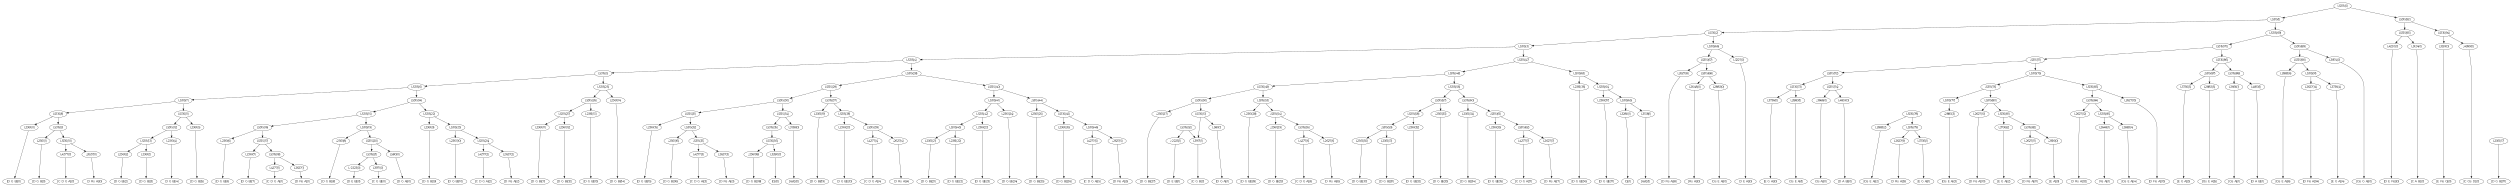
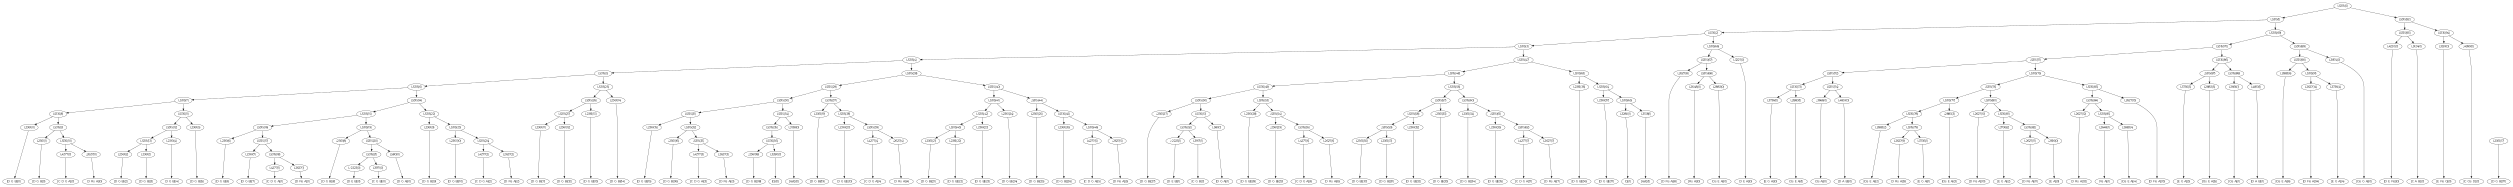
none -> (1932, 107)
(1199, 127) -> (1194, 120)
